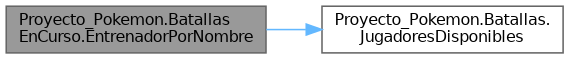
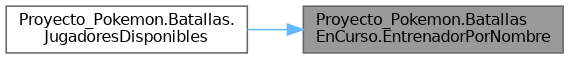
(286, 30) -> (267, 30)
